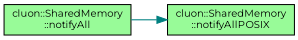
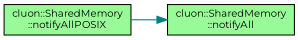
(144, 20) -> (144, 20)
